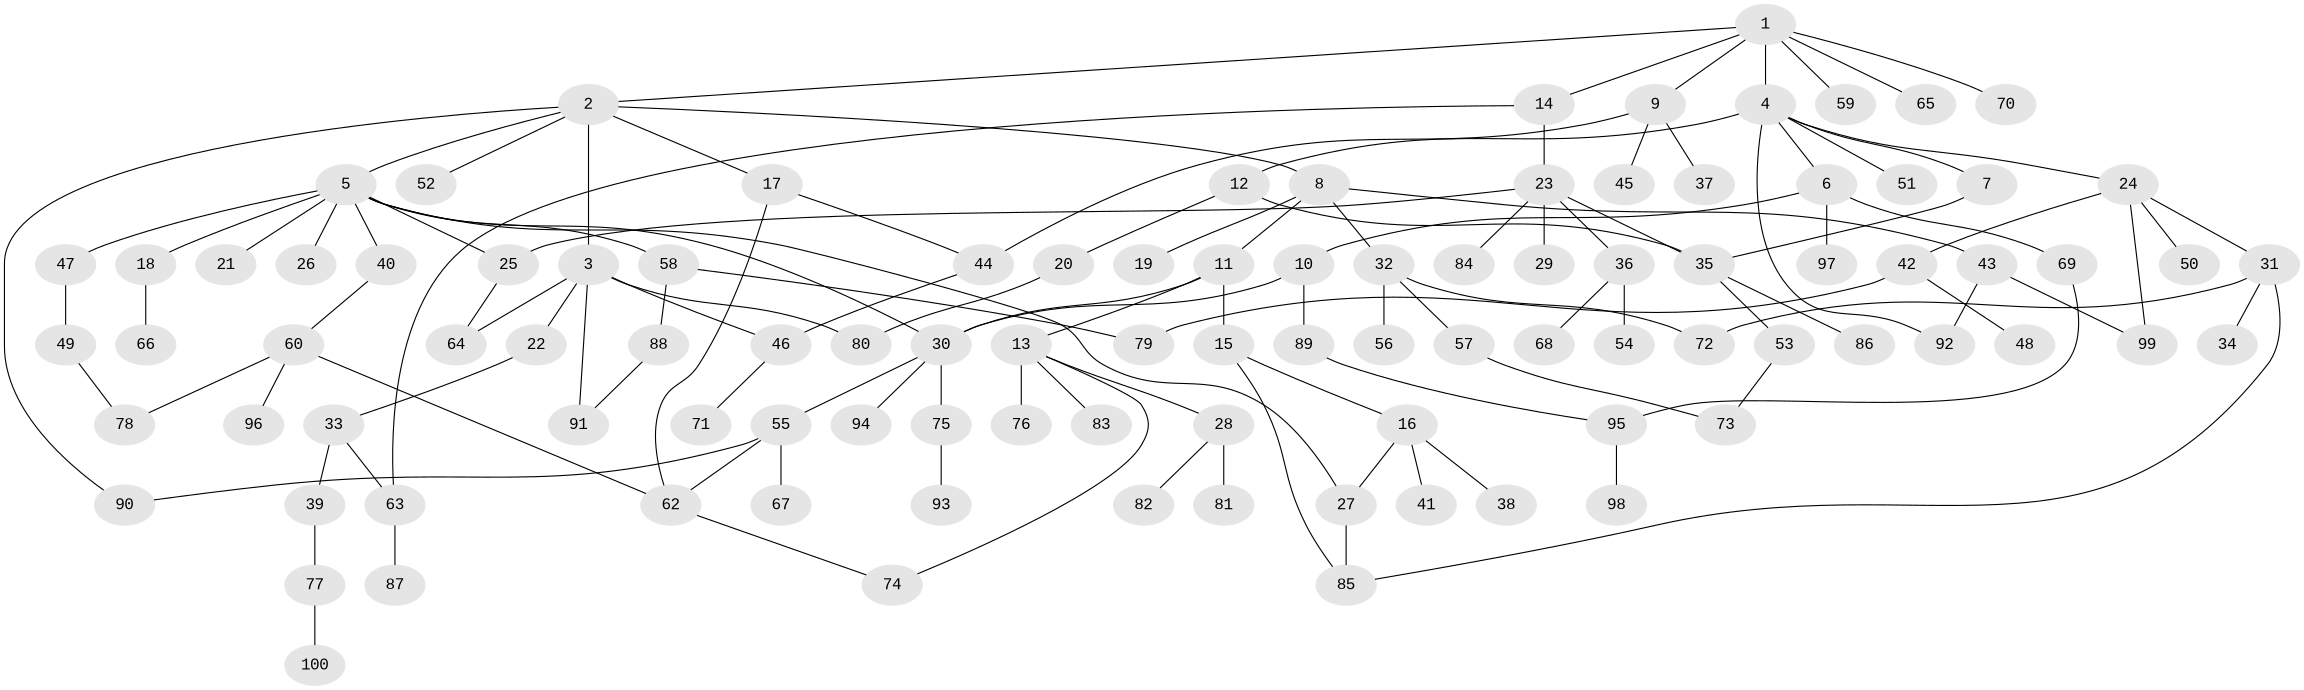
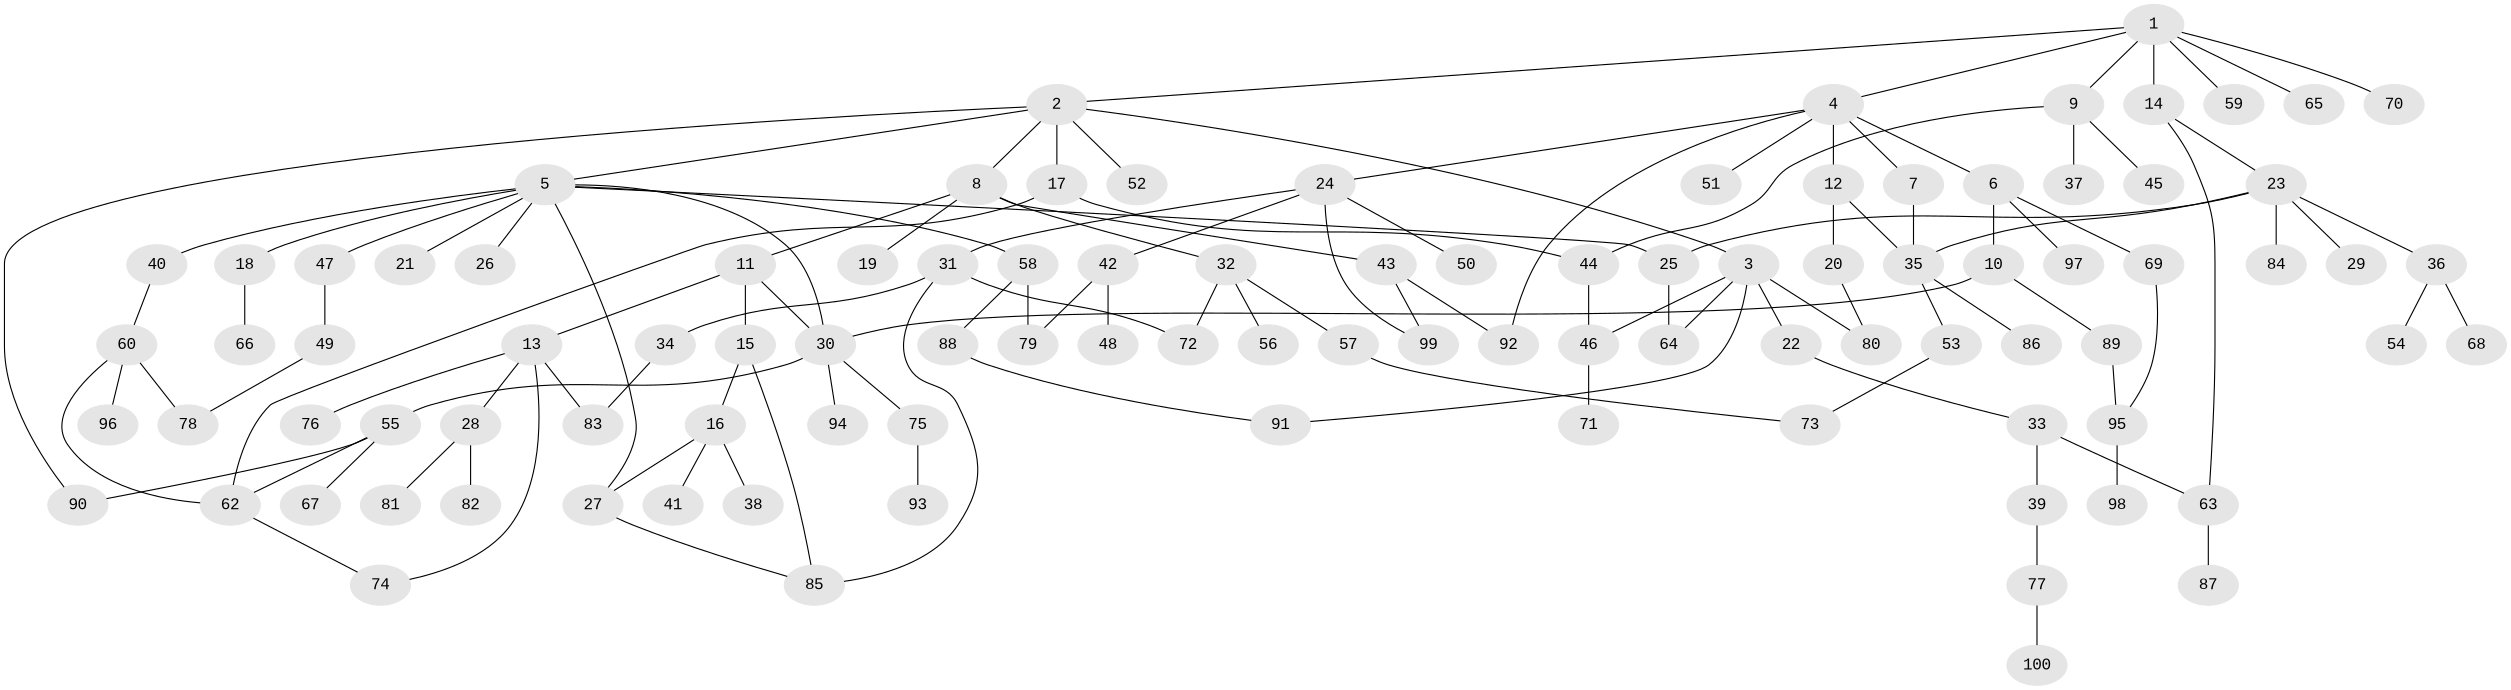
none -> (635, 378)
